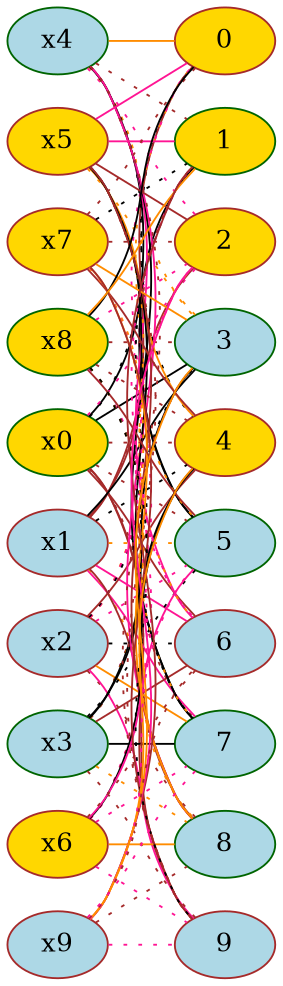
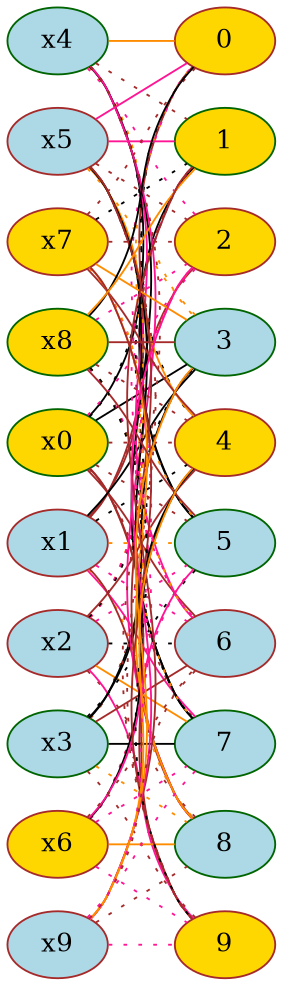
(58, 141) -> (58, 141)
(141, 192) -> (141, 192)
(142, 342) -> (142, 342)
(141, 593) -> (141, 593)
(225, 945) -> (225, 945)
